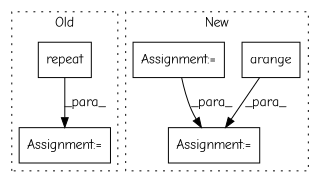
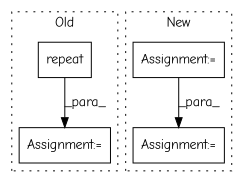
(271, 60) -> none
